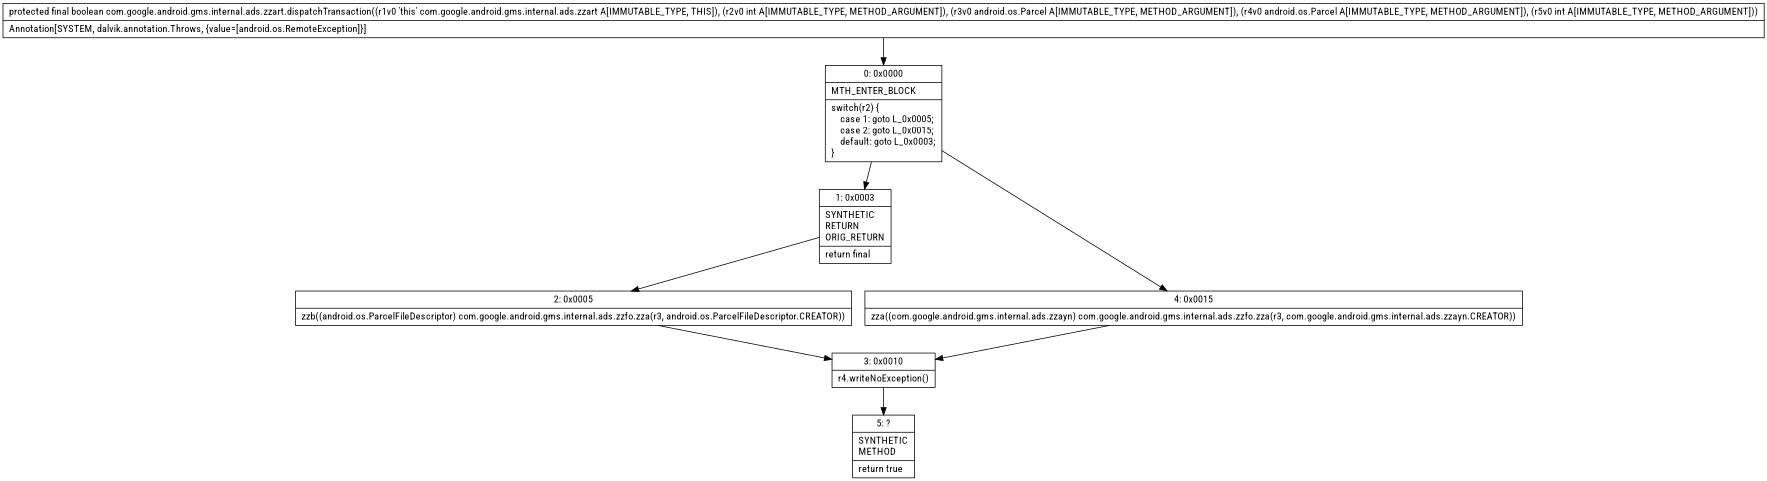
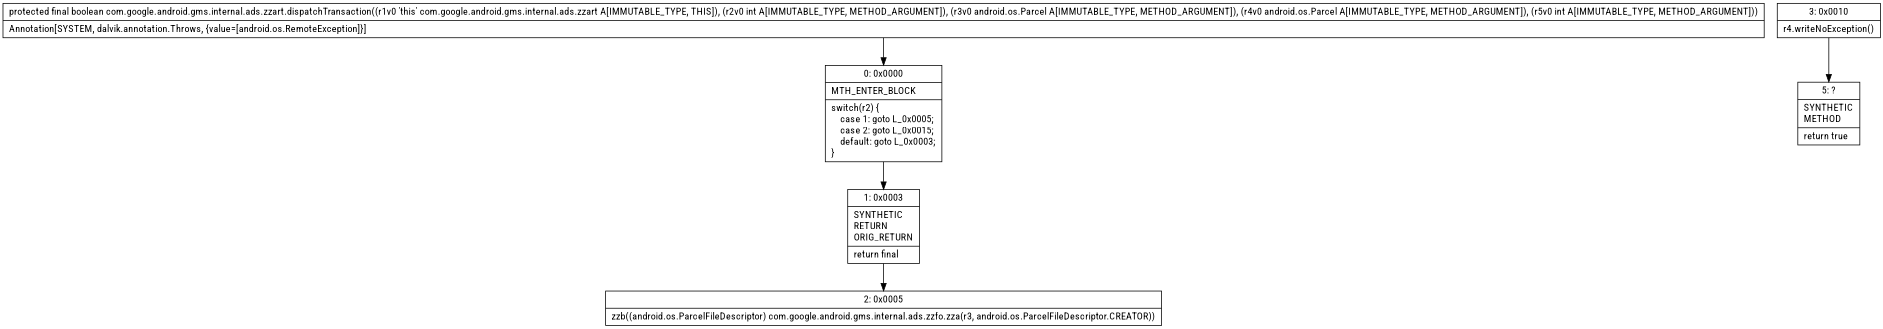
(1194, 308) -> none
(741, 342) -> none
